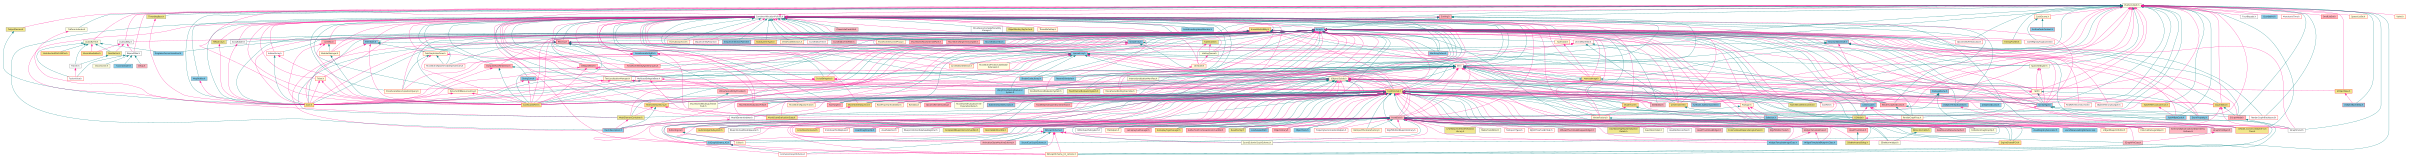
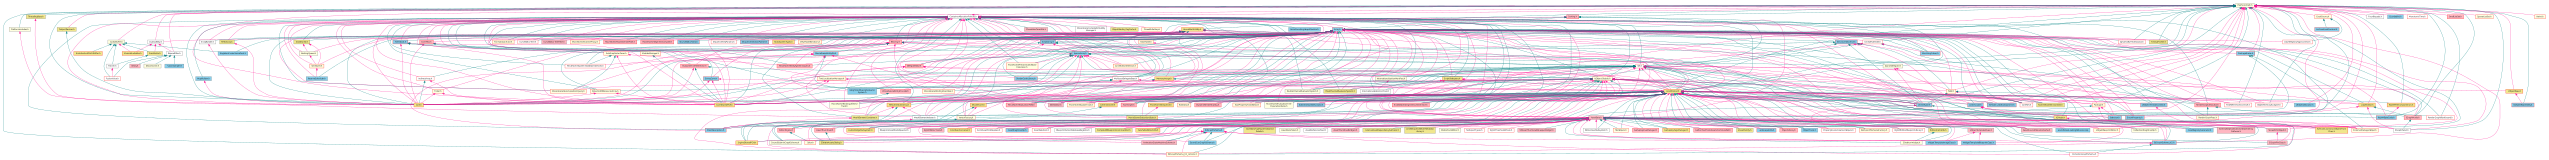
none -> (1376, 91)
(1606, 109) -> none
